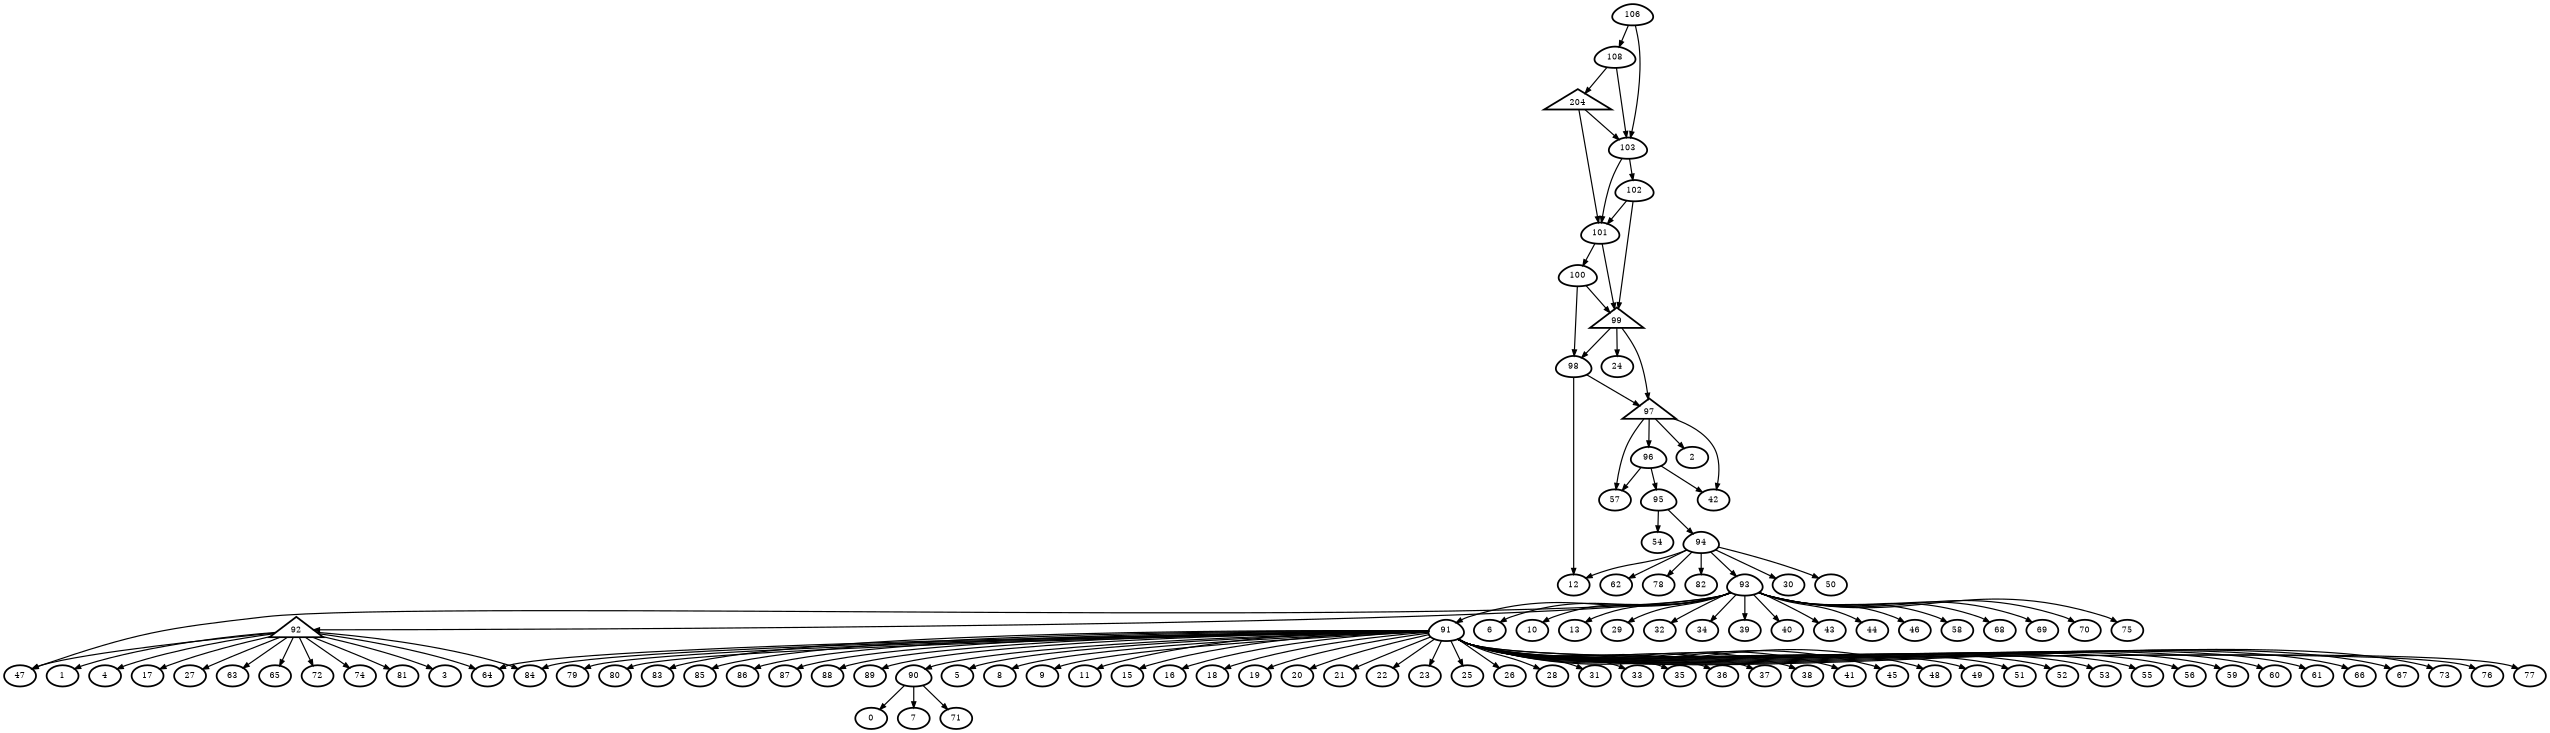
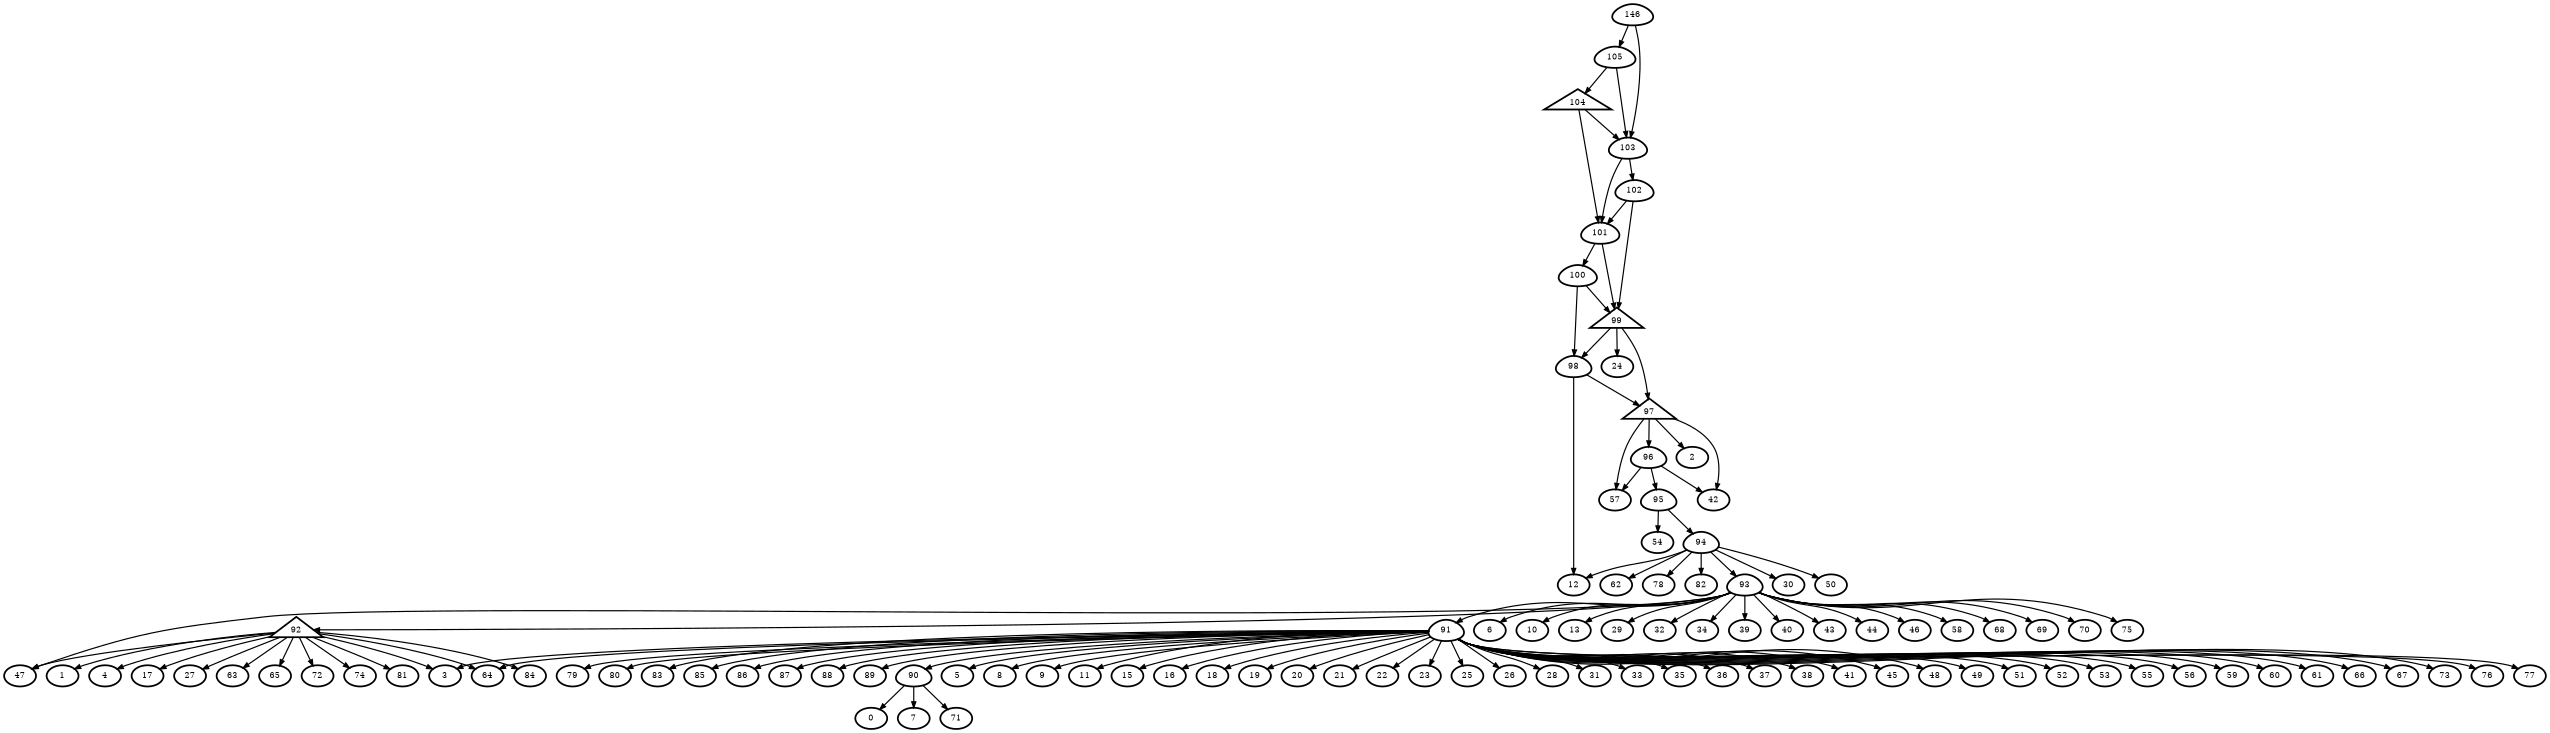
(1633, 15) -> (1633, 15)
(1615, 57) -> (1615, 57)
(1578, 103) -> (1578, 103)
(988, 641) -> (945, 640)
